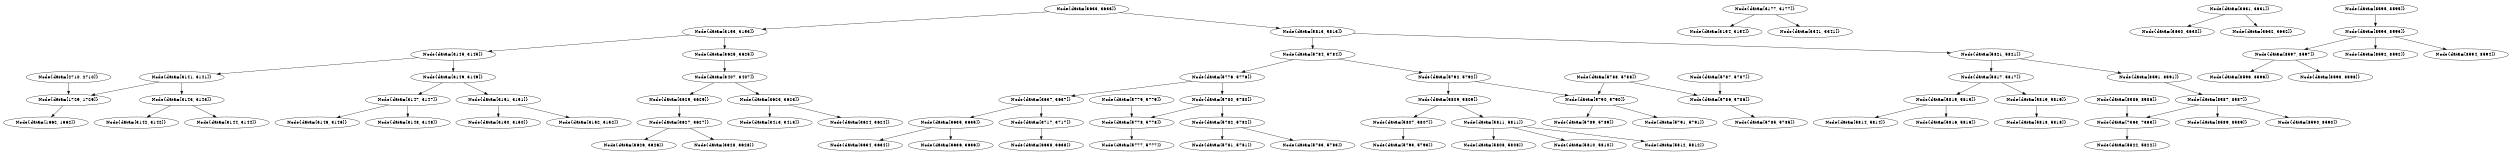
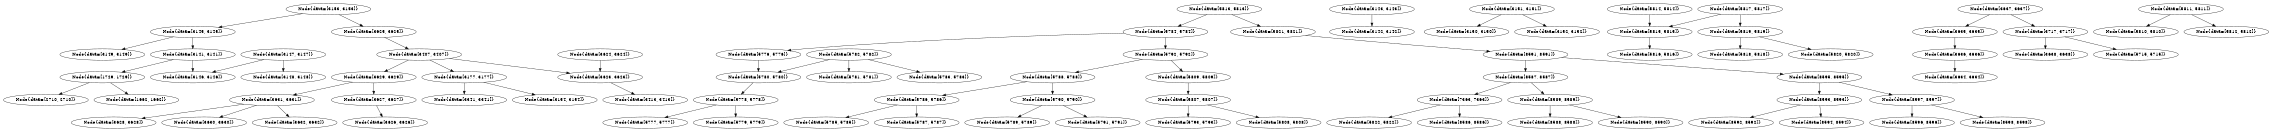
(1087, 9) -> none
(2332, 43) -> (1864, 88)
none -> (1831, 55)
none -> (2136, 55)
(1991, 64) -> none
none -> (440, 65)
none -> (1671, 66)
(69, 87) -> (76, 88)
(182, 87) -> (193, 64)
(1720, 87) -> (917, 110)
none -> (324, 88)
(432, 88) -> none
(474, 88) -> none
(1133, 88) -> none
(1520, 88) -> (1111, 66)
(1132, 110) -> (736, 110)
(1222, 110) -> (805, 65)
(2127, 110) -> (1460, 110)
(813, 111) -> (600, 64)
(1470, 111) -> none
(1902, 111) -> (1650, 19)
(2261, 111) -> (1594, 111)
(227, 123) -> none
none -> (1550, 123)
(1494, 132) -> (1232, 111)
(700, 133) -> (194, 111)
(907, 134) -> (1955, 64)
